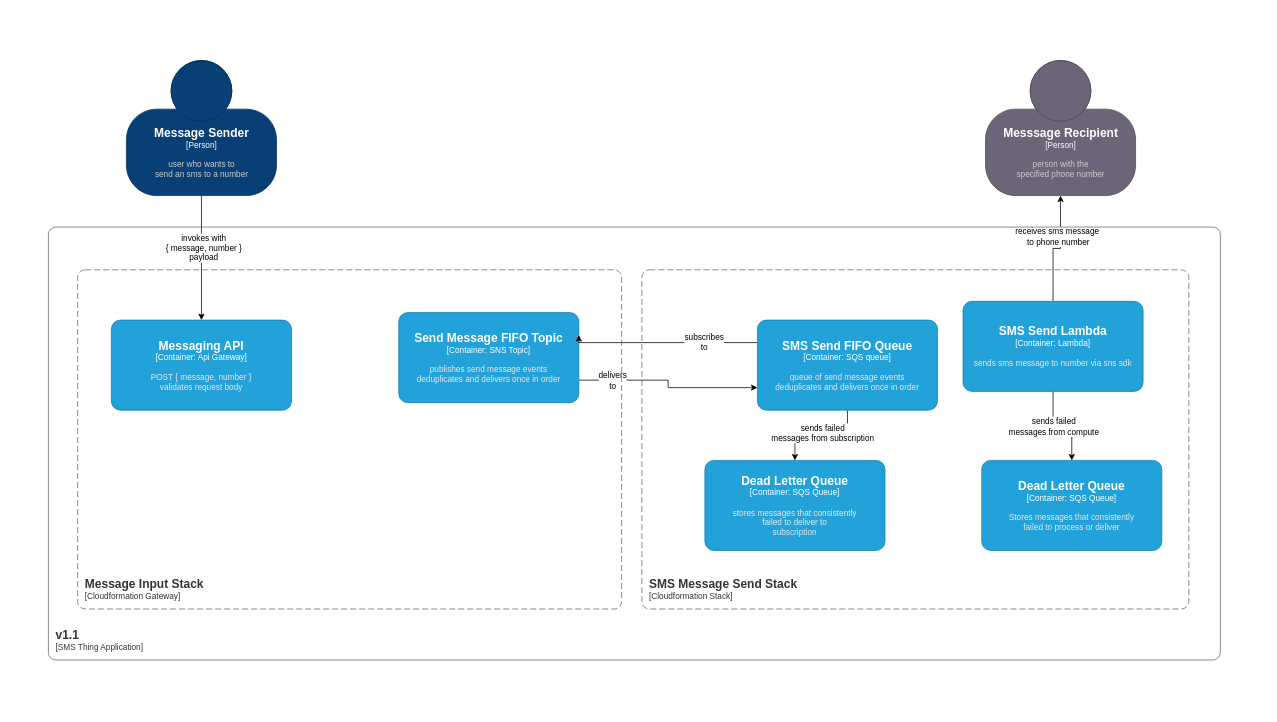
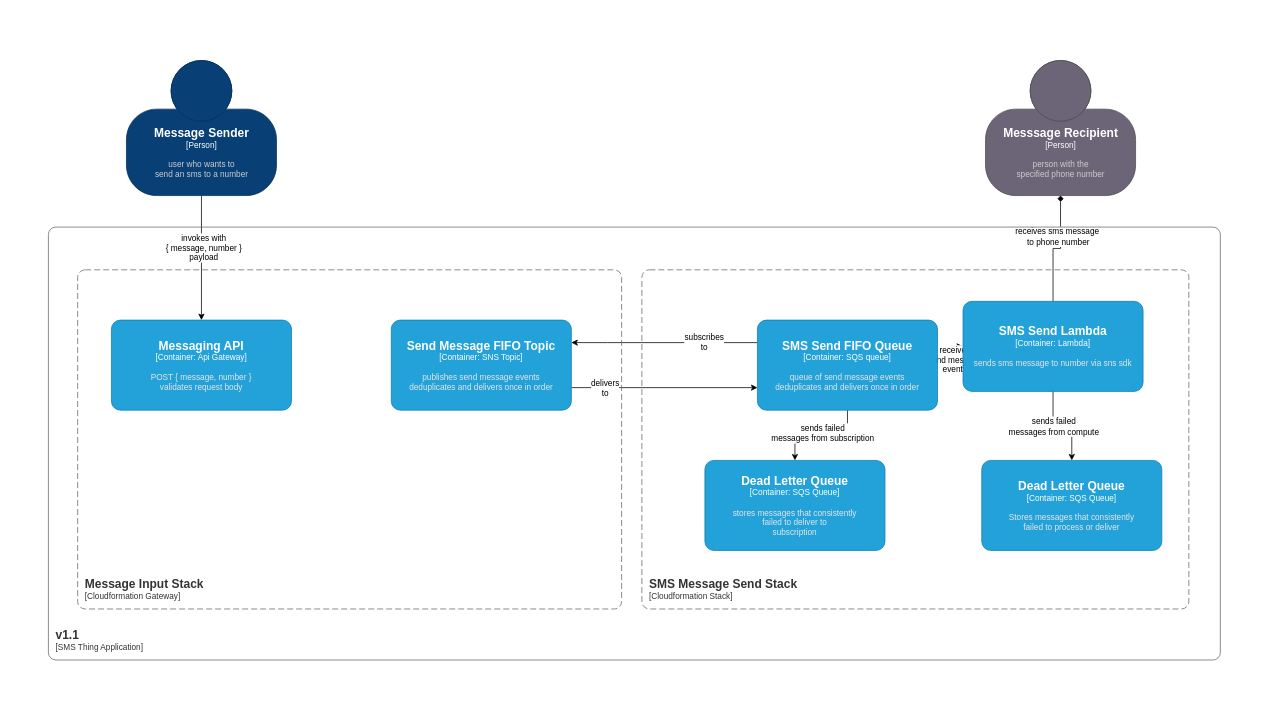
(1060, 202) -> (1060, 202)
(489, 357) -> (481, 365)
none -> (952, 359)
